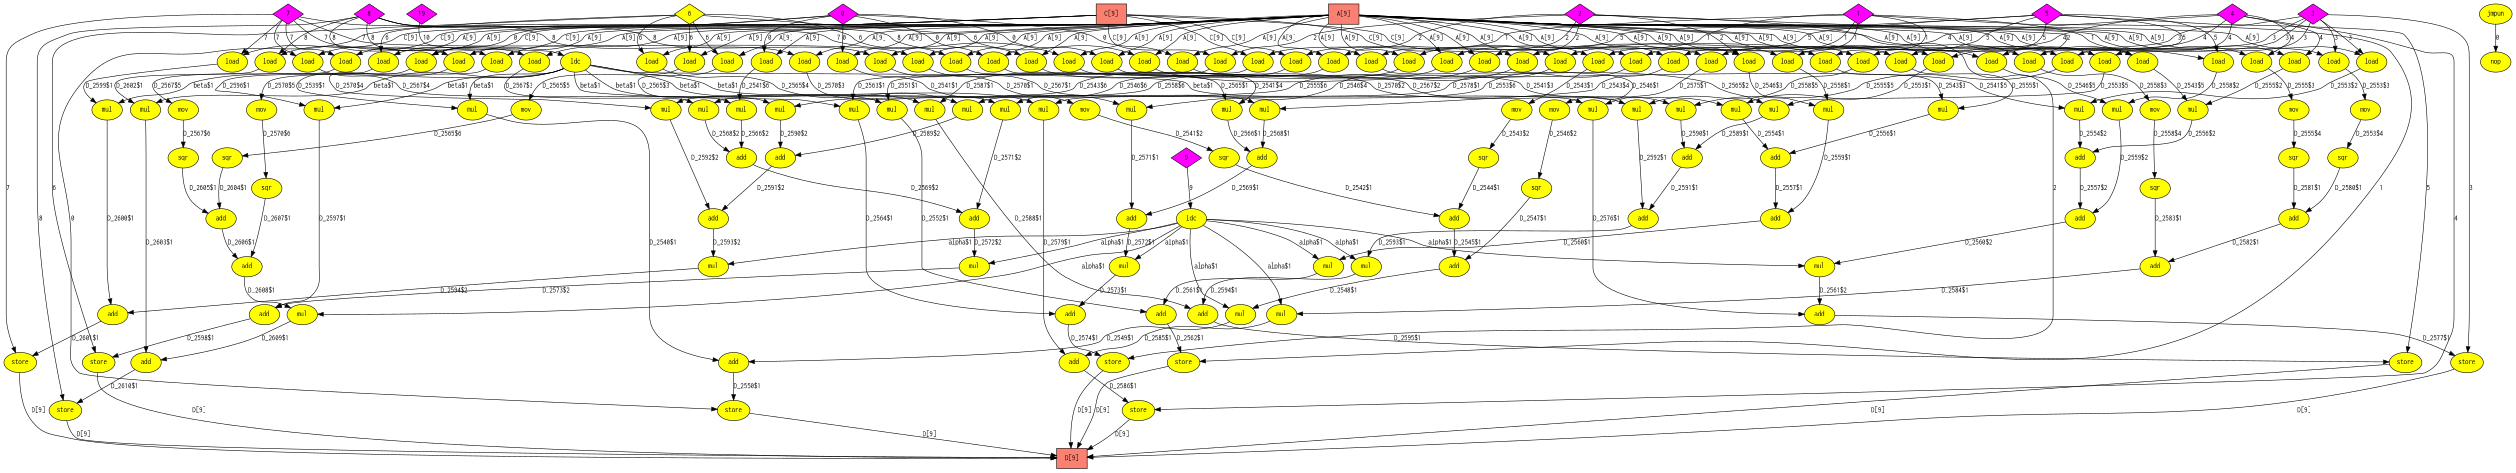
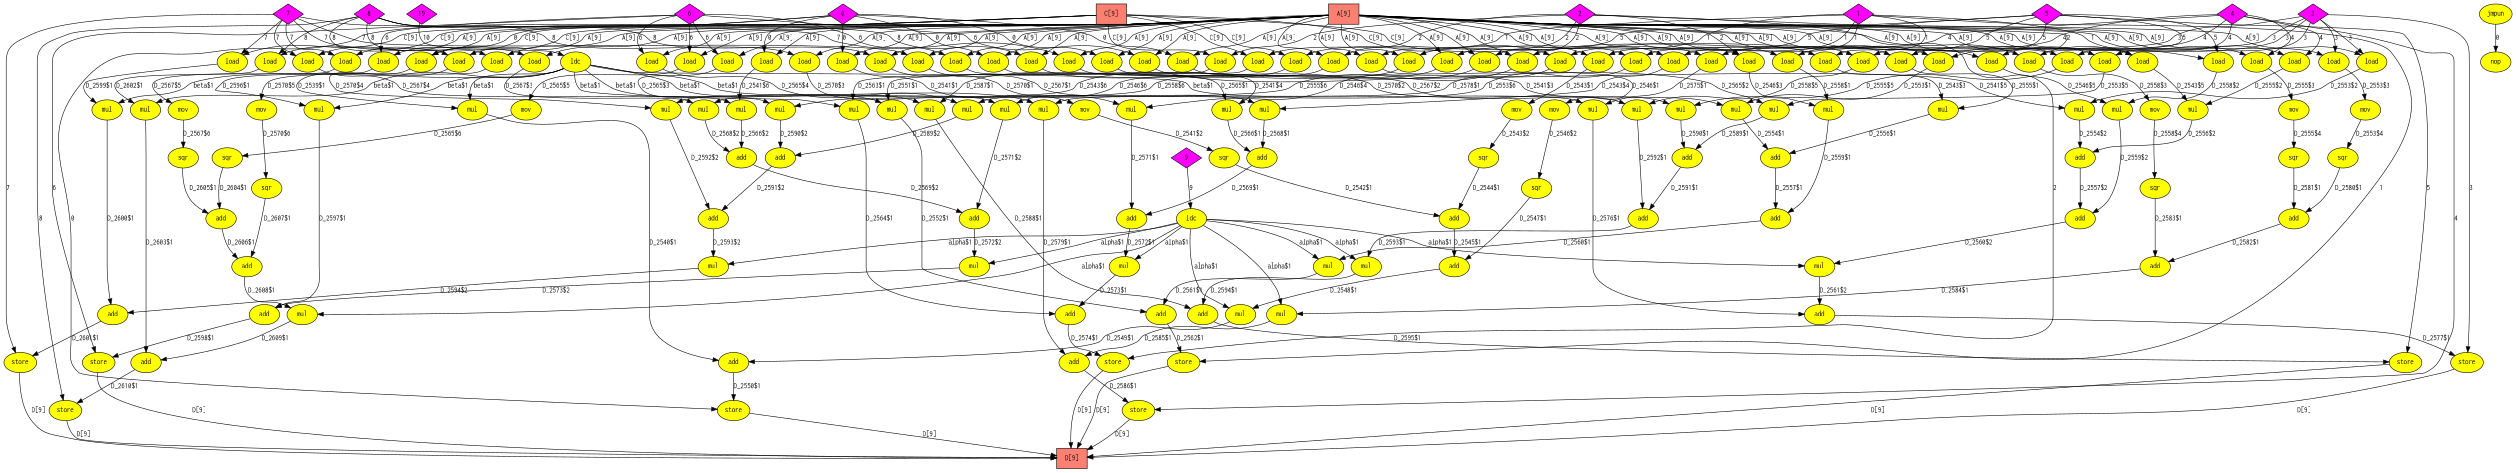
(690, 14) -> (690, 14)
